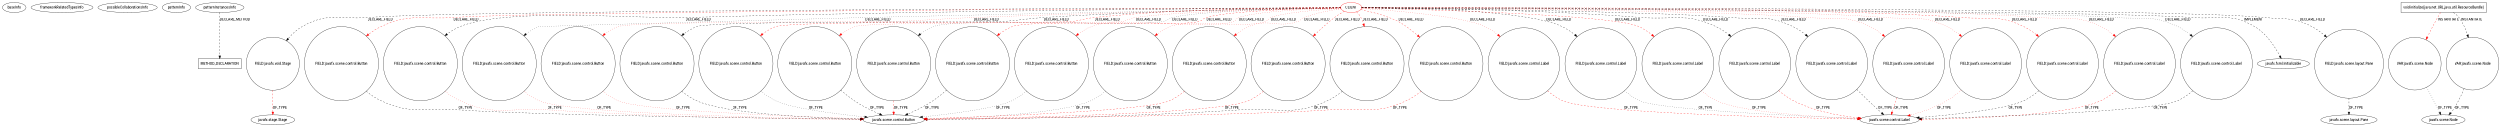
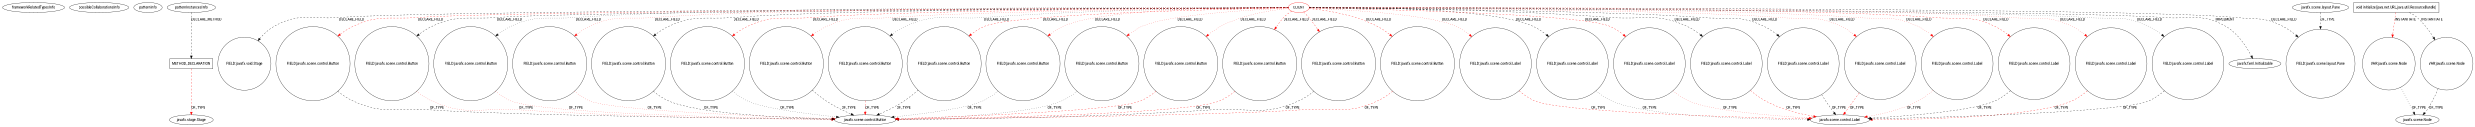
(14, 8) -> none
(273, 101) -> (191, 90)
(2349, 105) -> (2320, 19)
